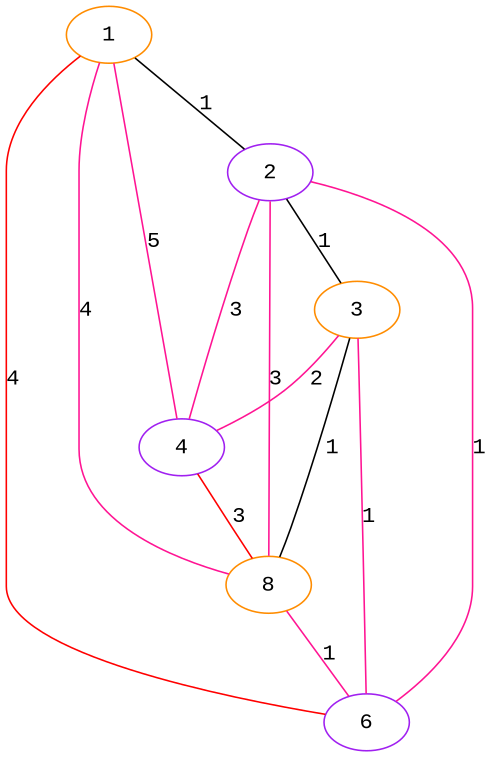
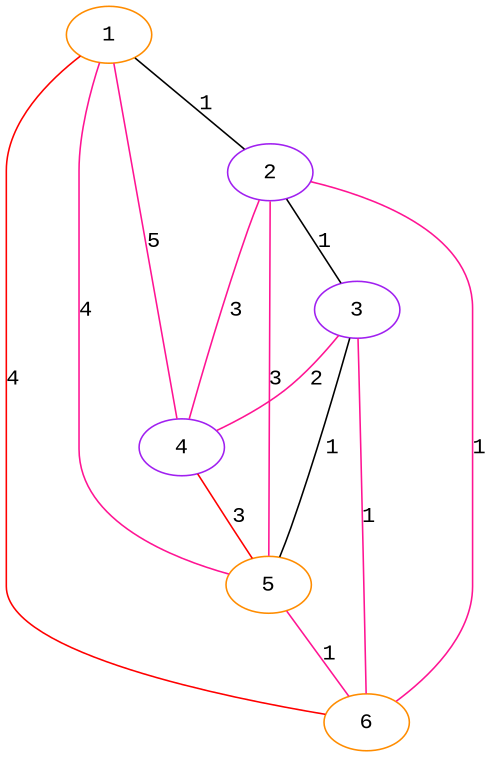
(357, 310) -> (357, 310)
(269, 585) -> (269, 585)
(367, 722) -> (367, 722)
